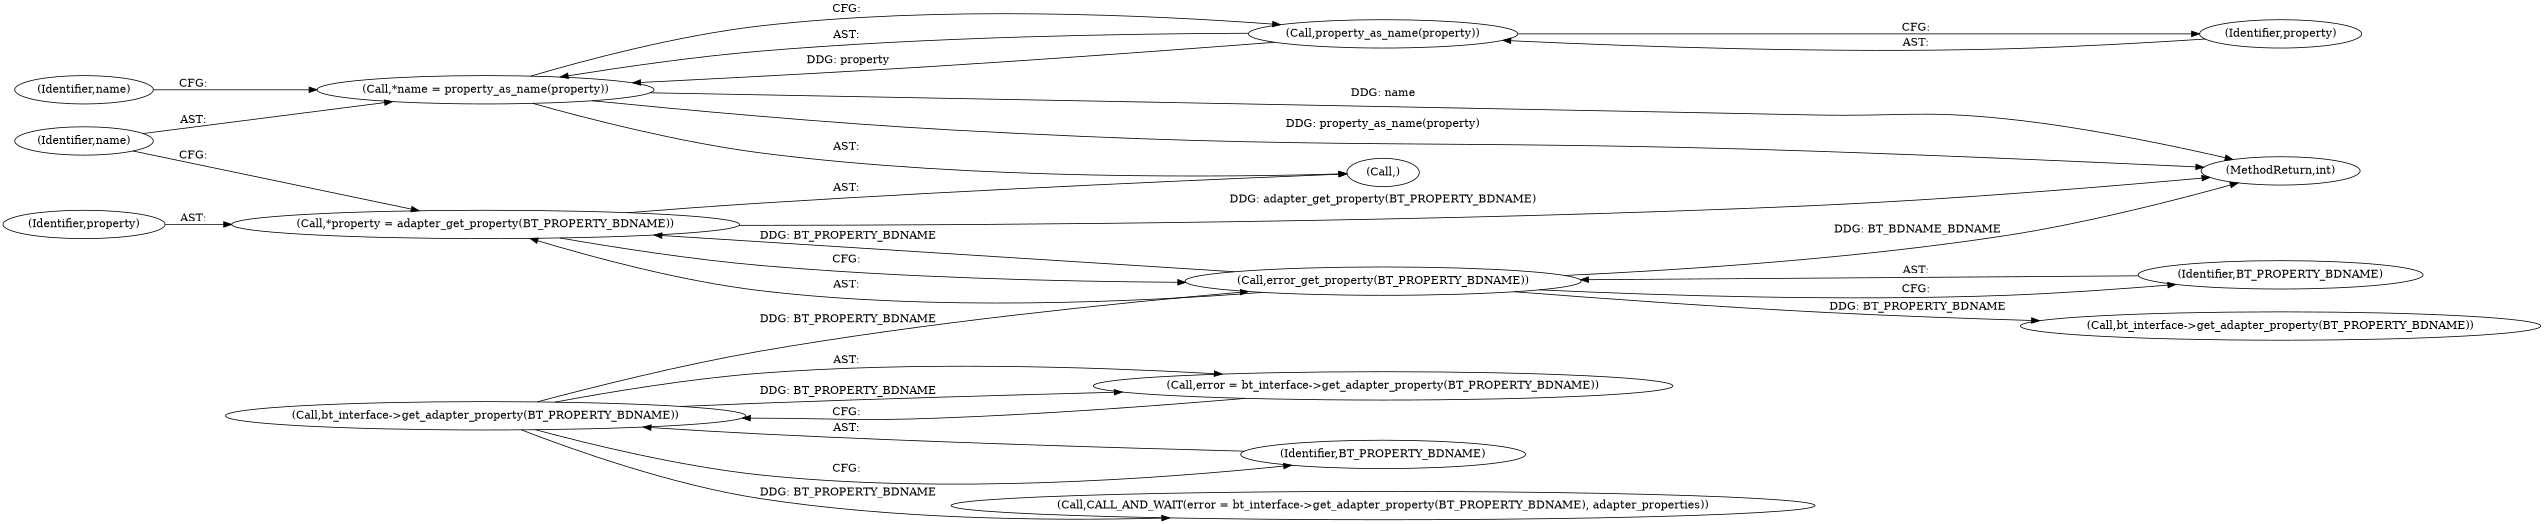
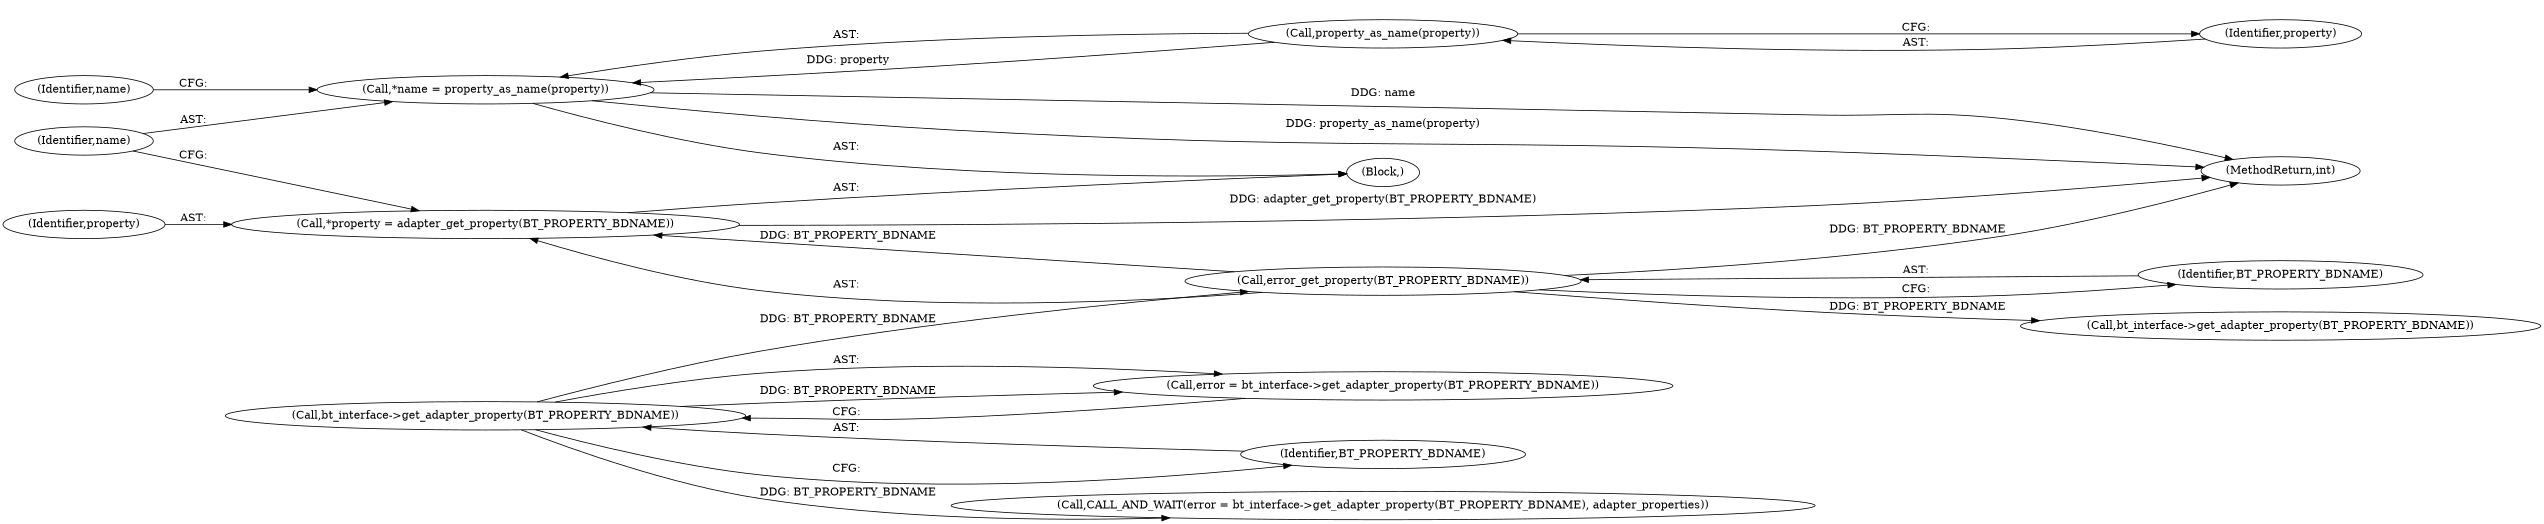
(899, 16) -> none
(1383, 172) -> (1383, 172)
(1918, 230) -> (1918, 230)
(868, 273) -> none
